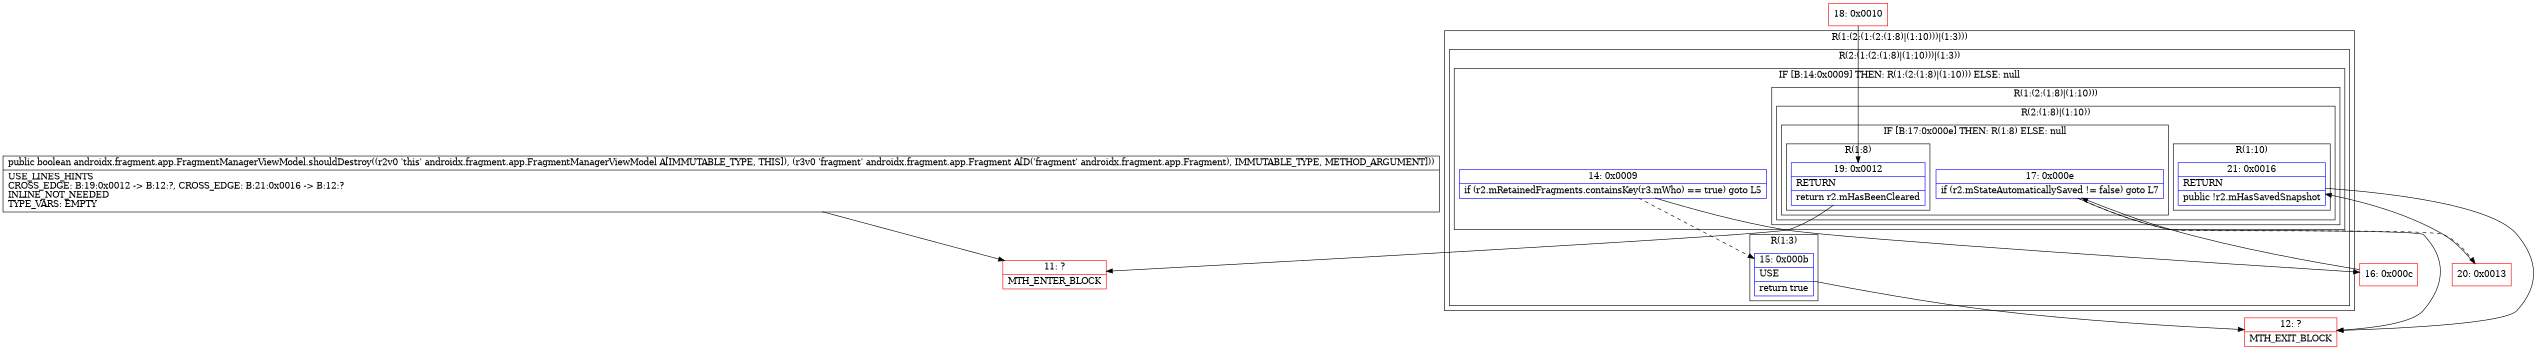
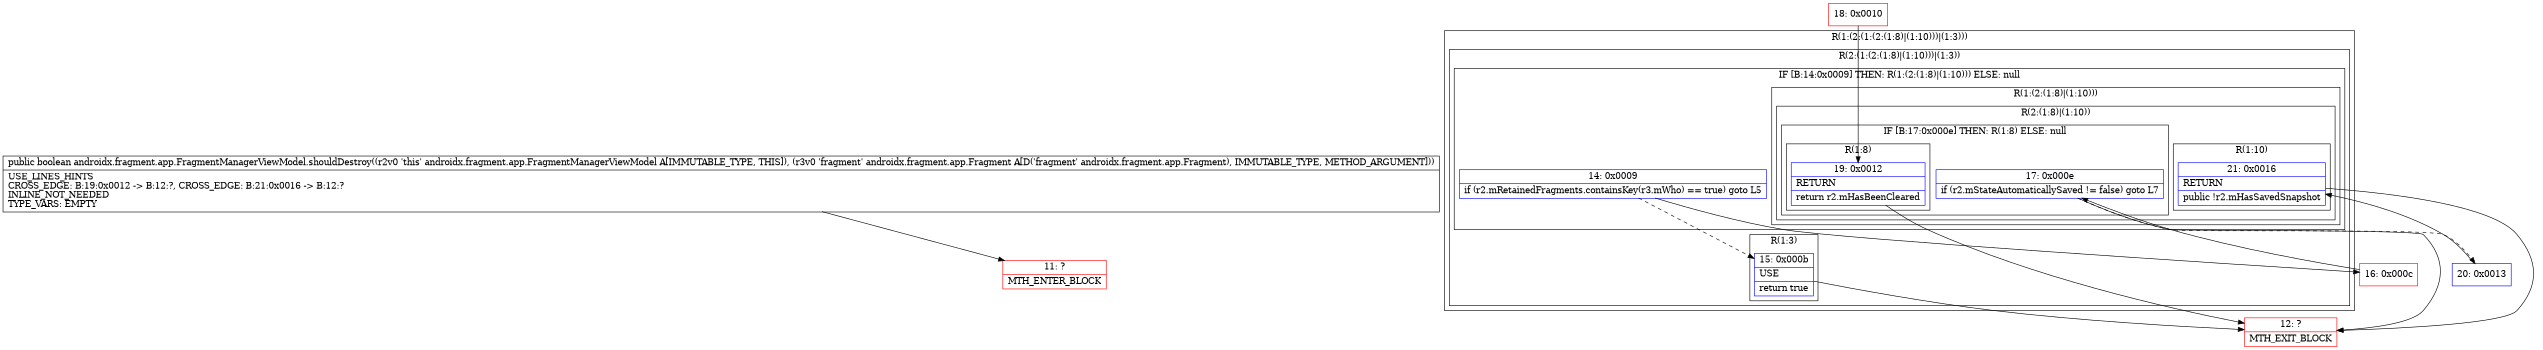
(1476, 251) -> (2057, 277)
(2482, 275) -> (2482, 275)
